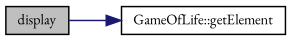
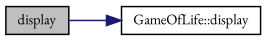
(203, 20) -> (191, 20)
